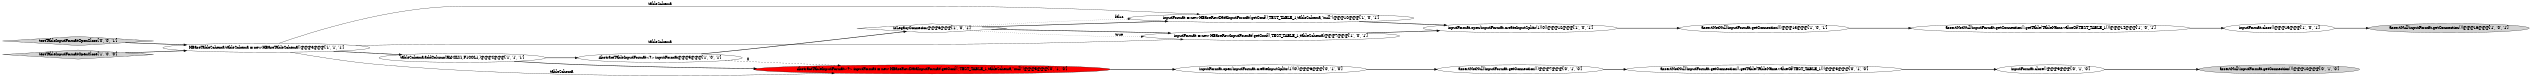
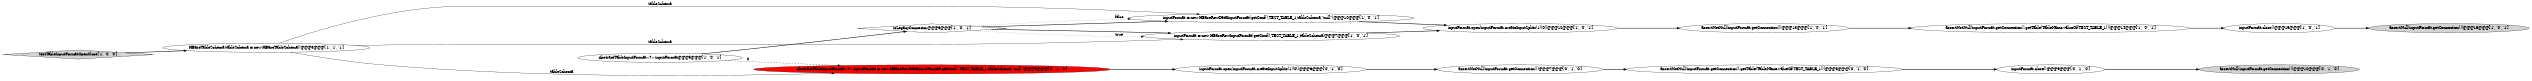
(78, 41) -> none
(462, 58) -> none
